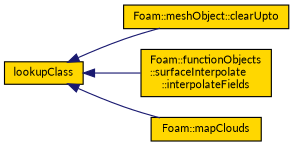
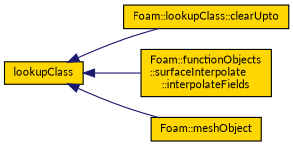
(206, 17) -> (206, 17)
(206, 129) -> (206, 129)
